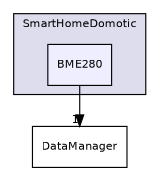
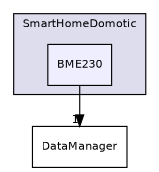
(80, 65) -> (80, 65)
